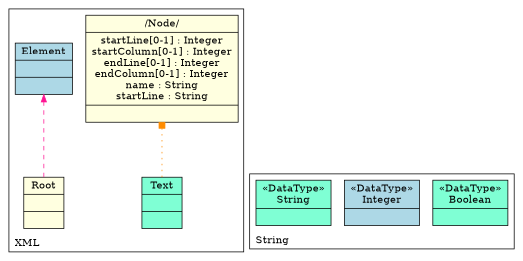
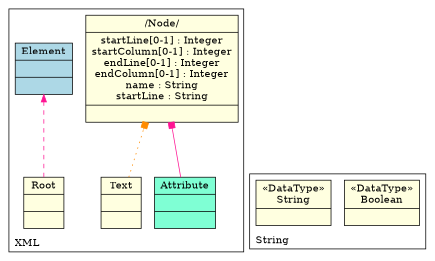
(162, 203) -> (121, 203)
none -> (185, 203)
(294, 203) -> (294, 203)
(382, 203) -> none
(470, 203) -> (382, 203)
